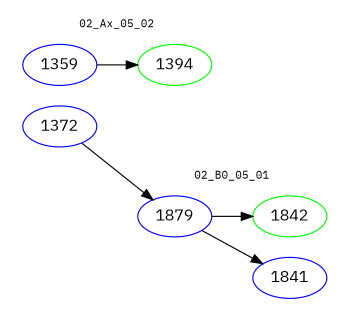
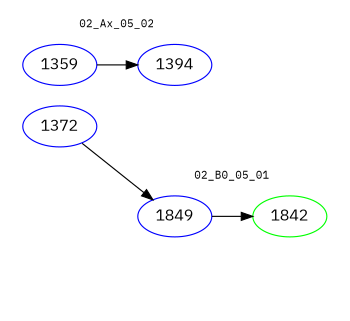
(175, 65) -> (175, 65)
(175, 216) -> (175, 216)
(290, 278) -> none
